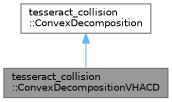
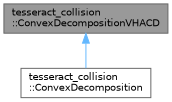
(86, 56) -> (86, 56)
